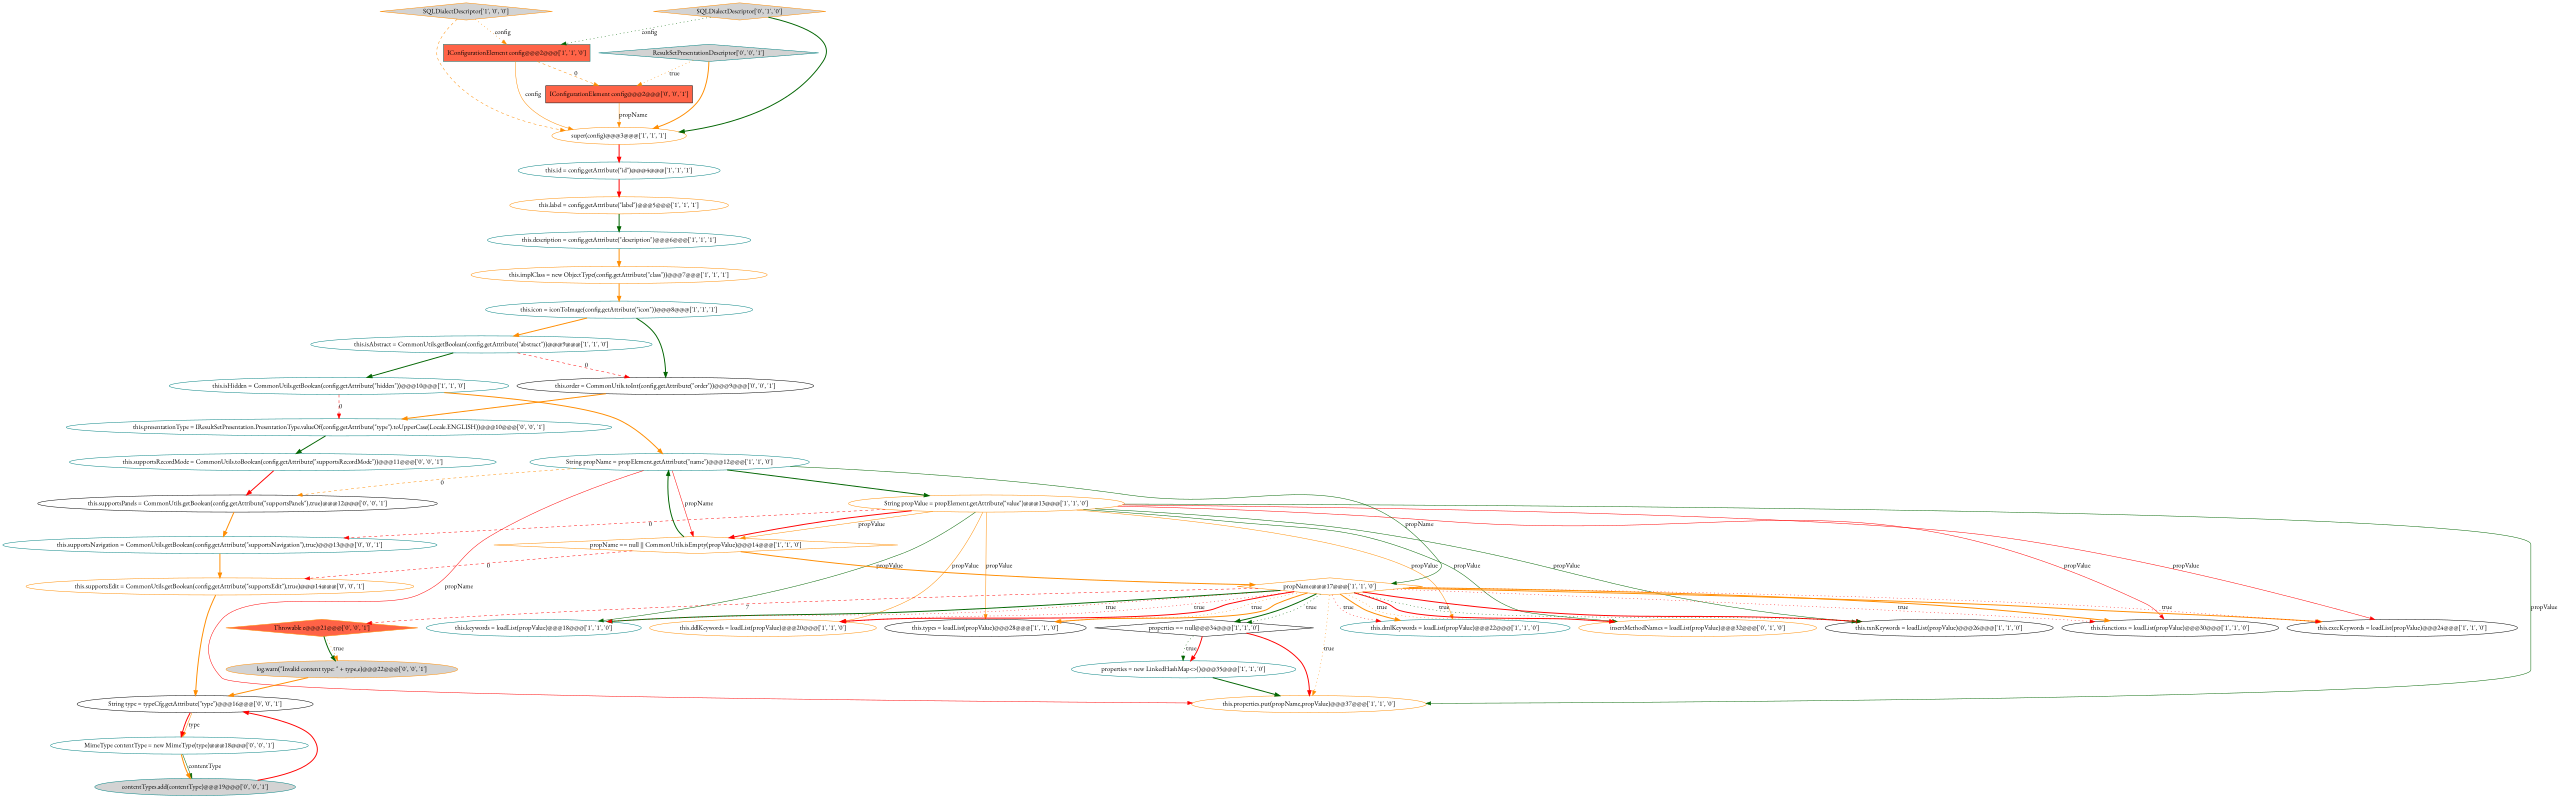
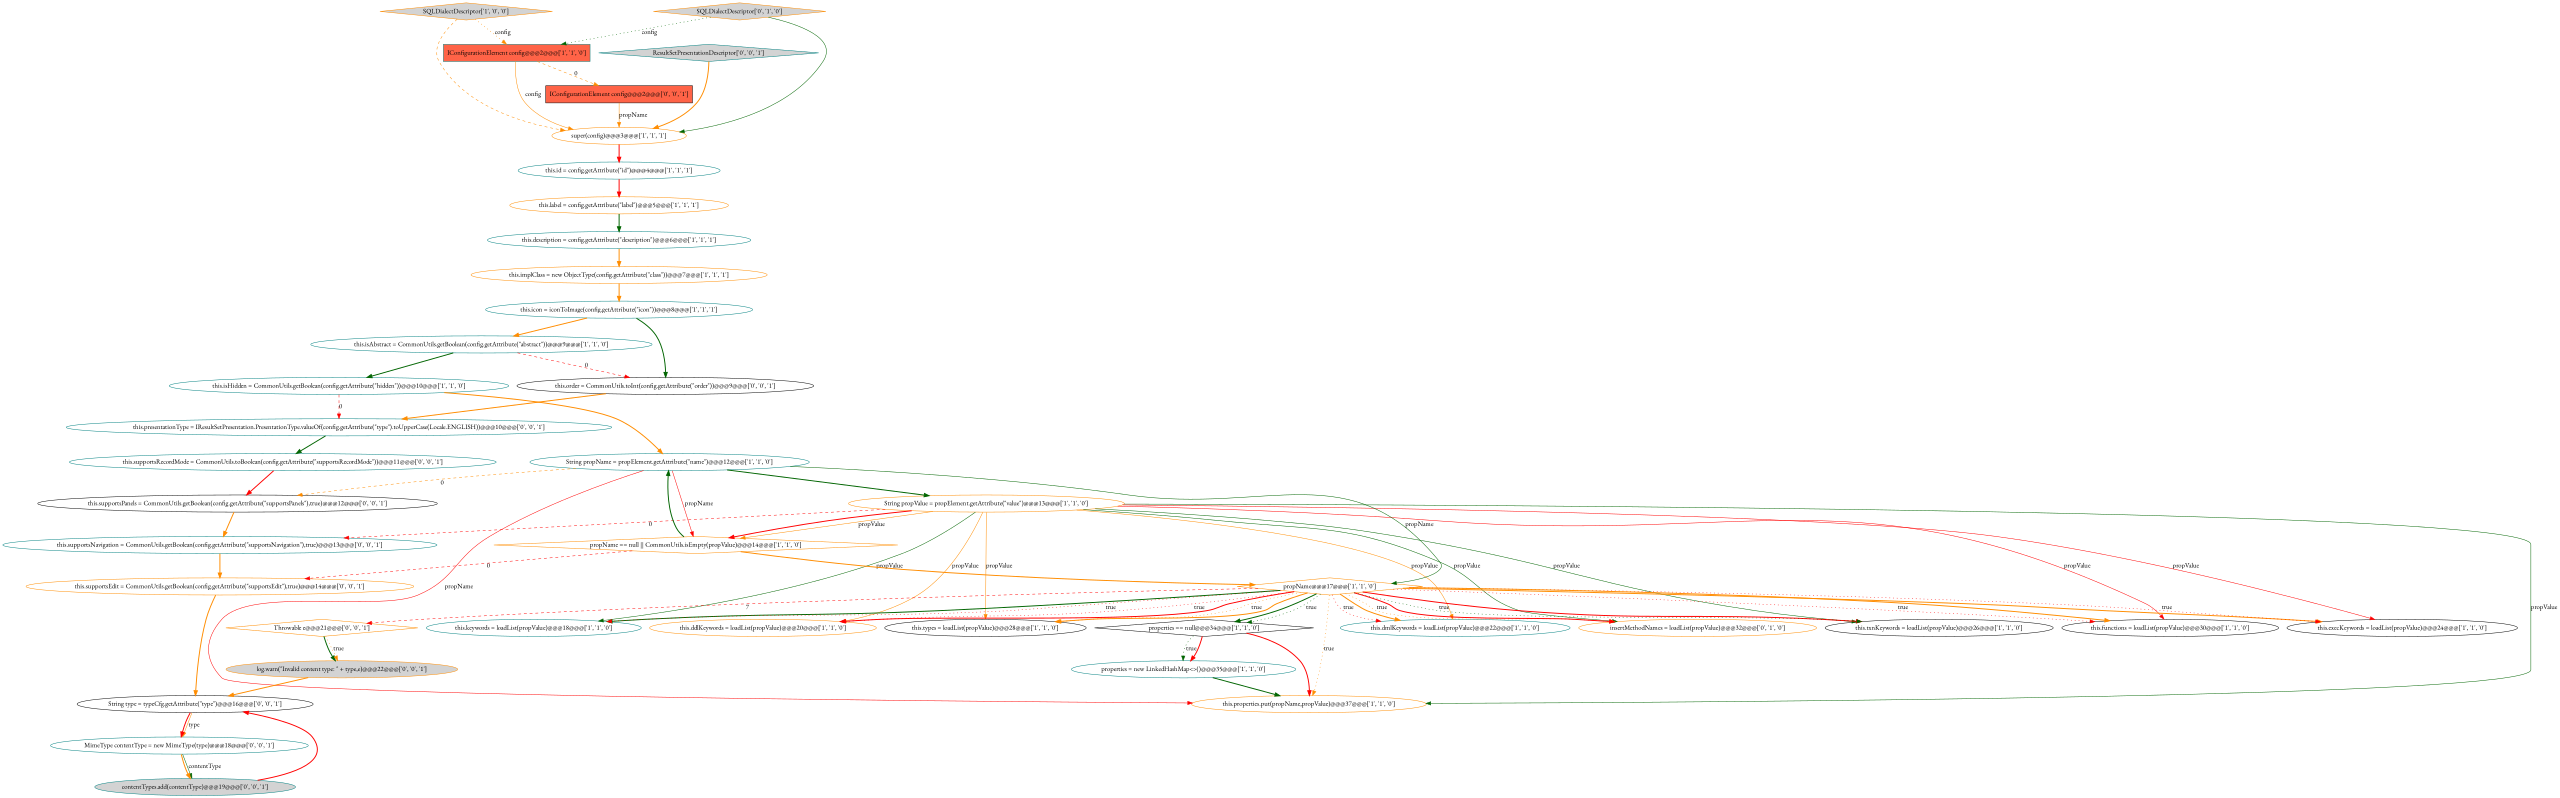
(667, 72) -> none
(796, 90) -> (796, 90)
(322, 628) -> (322, 628)
